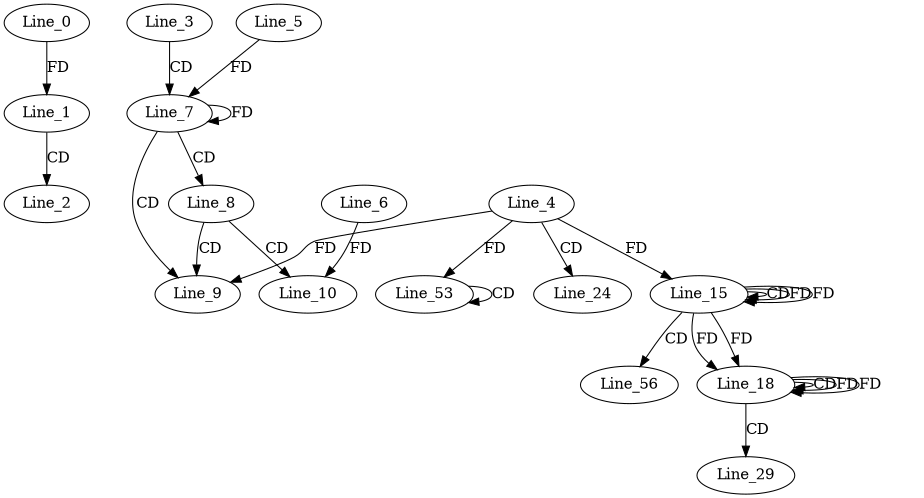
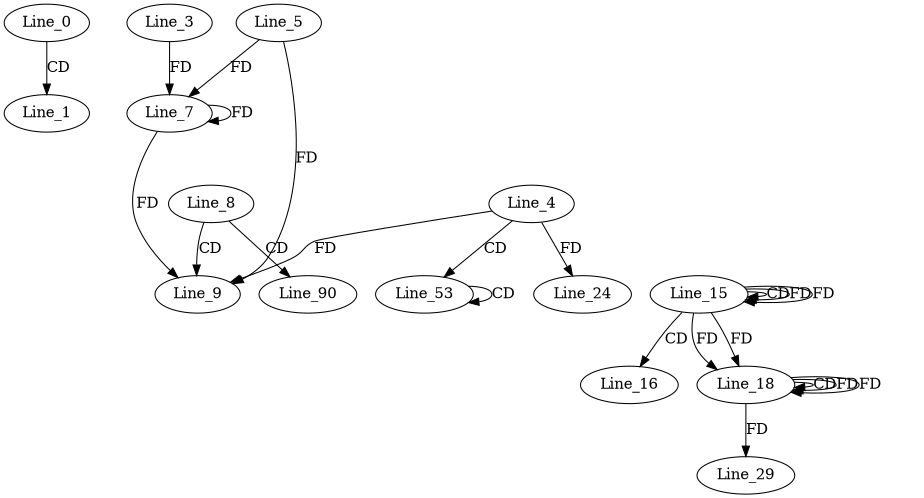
(58, 68) -> (58, 68)
(181, 68) -> (181, 68)
(188, 154) -> none
none -> (295, 169)
(47, 204) -> none
(148, 204) -> (148, 204)
(364, 204) -> none
(610, 246) -> none
(495, 249) -> (495, 249)
(571, 249) -> (571, 249)
(308, 294) -> (308, 294)
(629, 385) -> (629, 385)
(757, 430) -> (757, 430)
